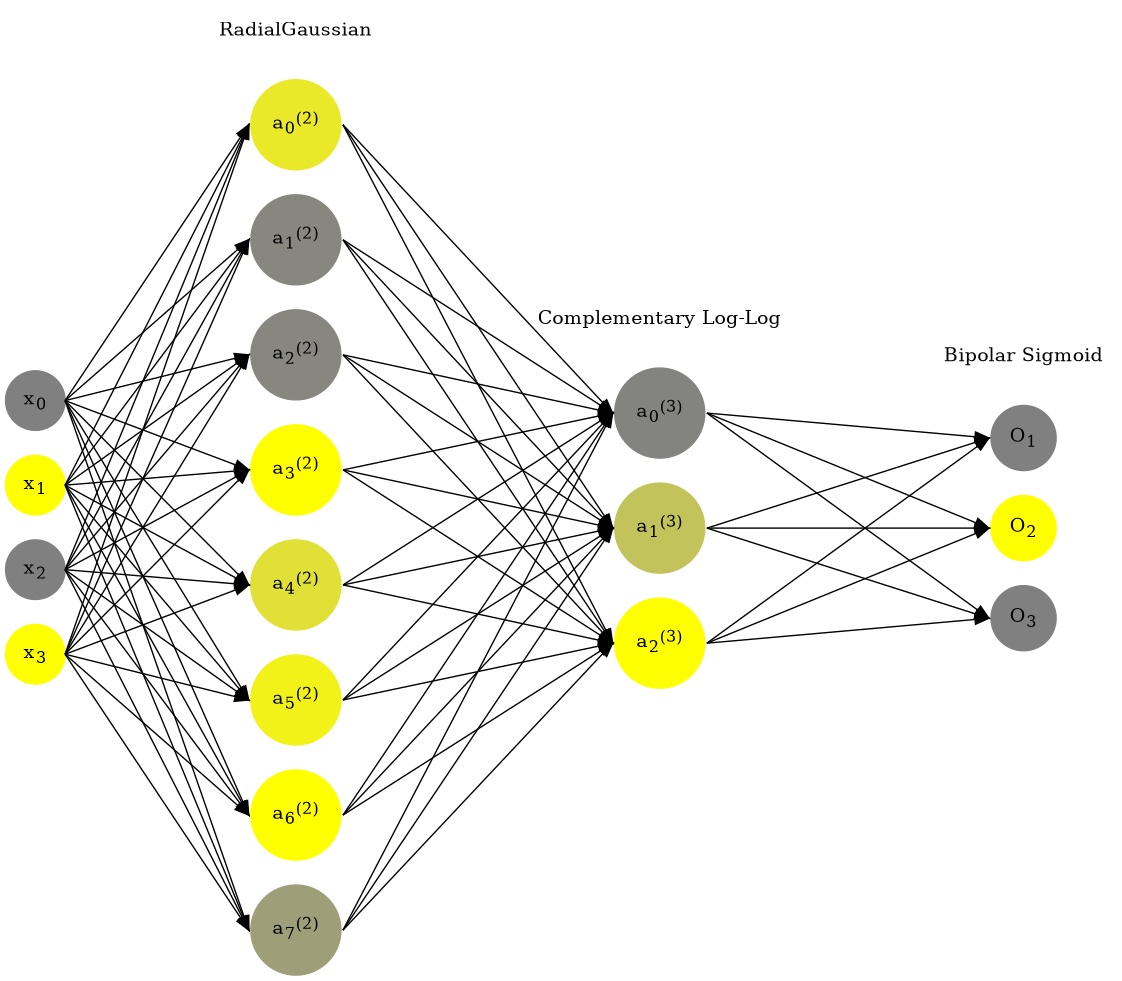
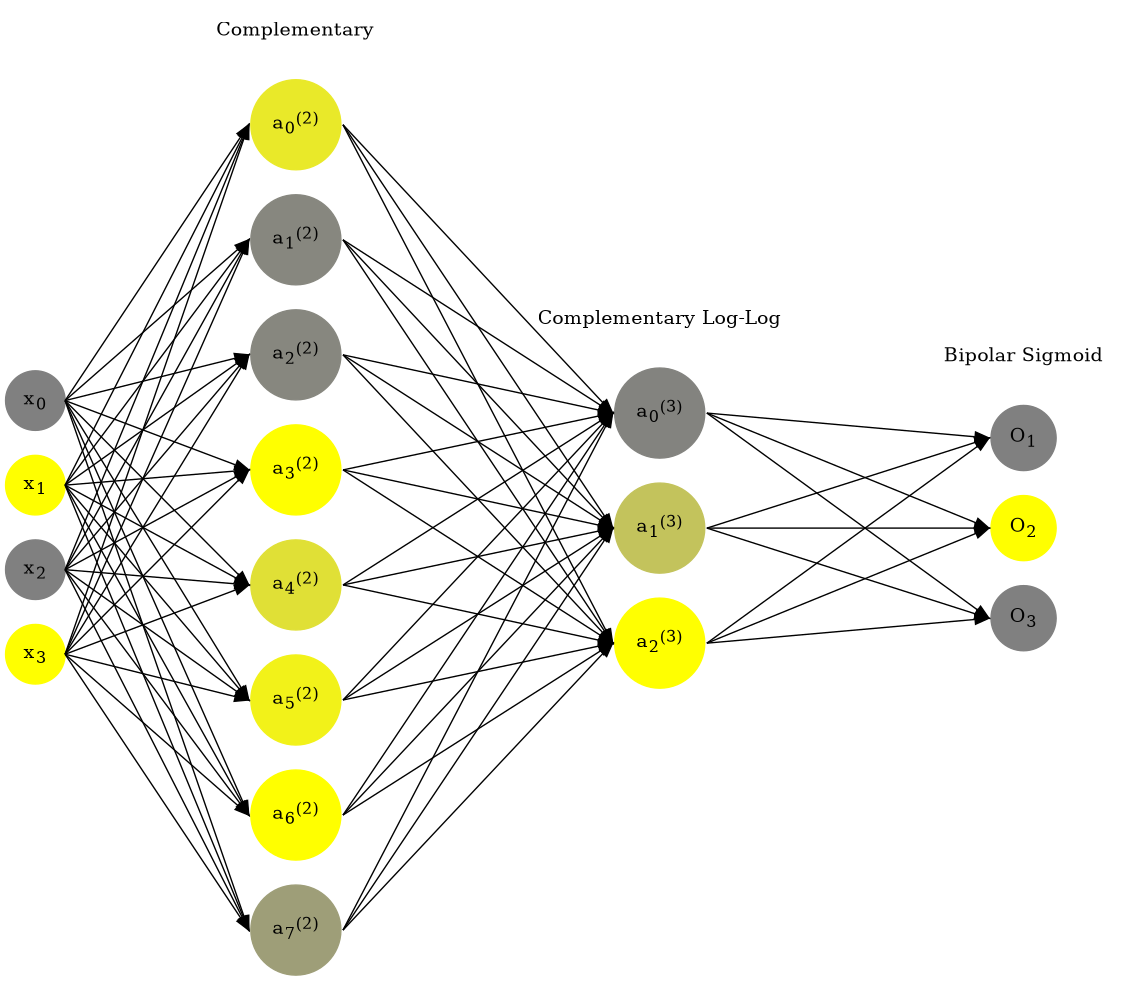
(296, 30) -> (296, 30)
